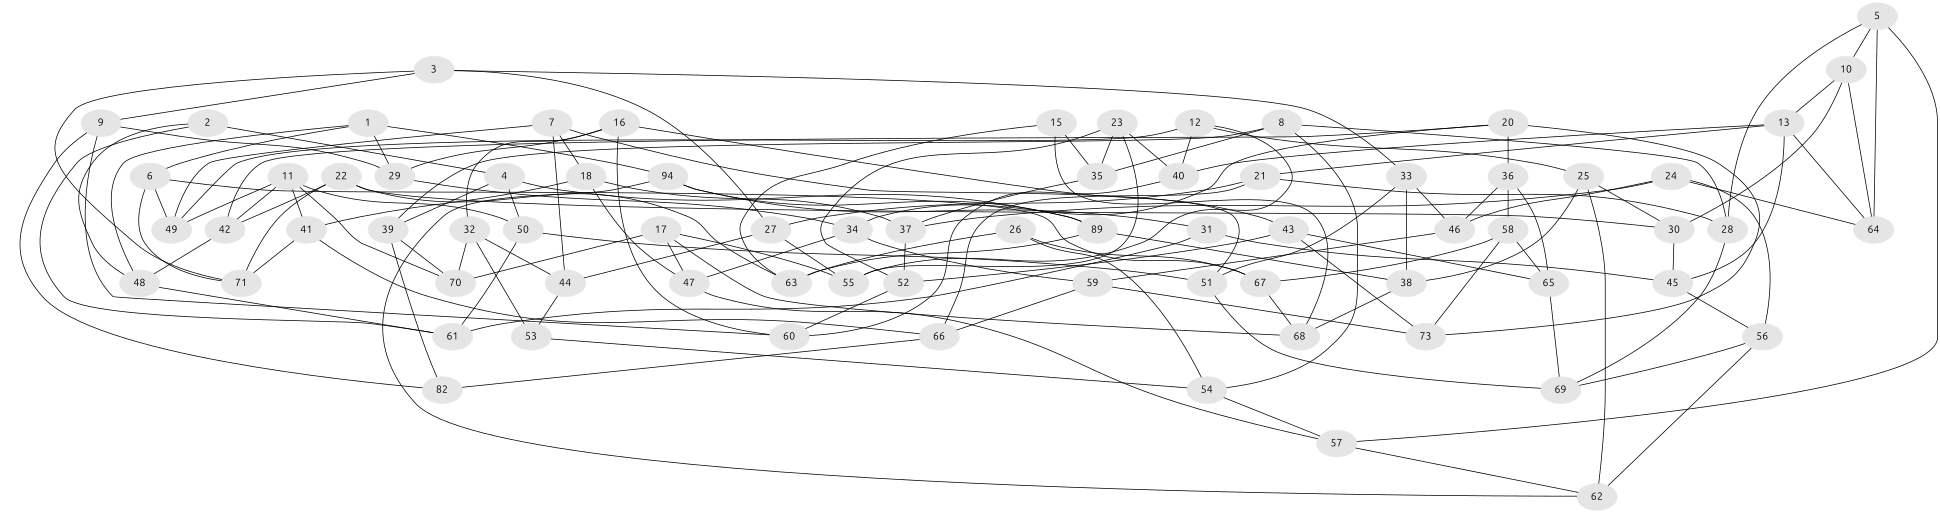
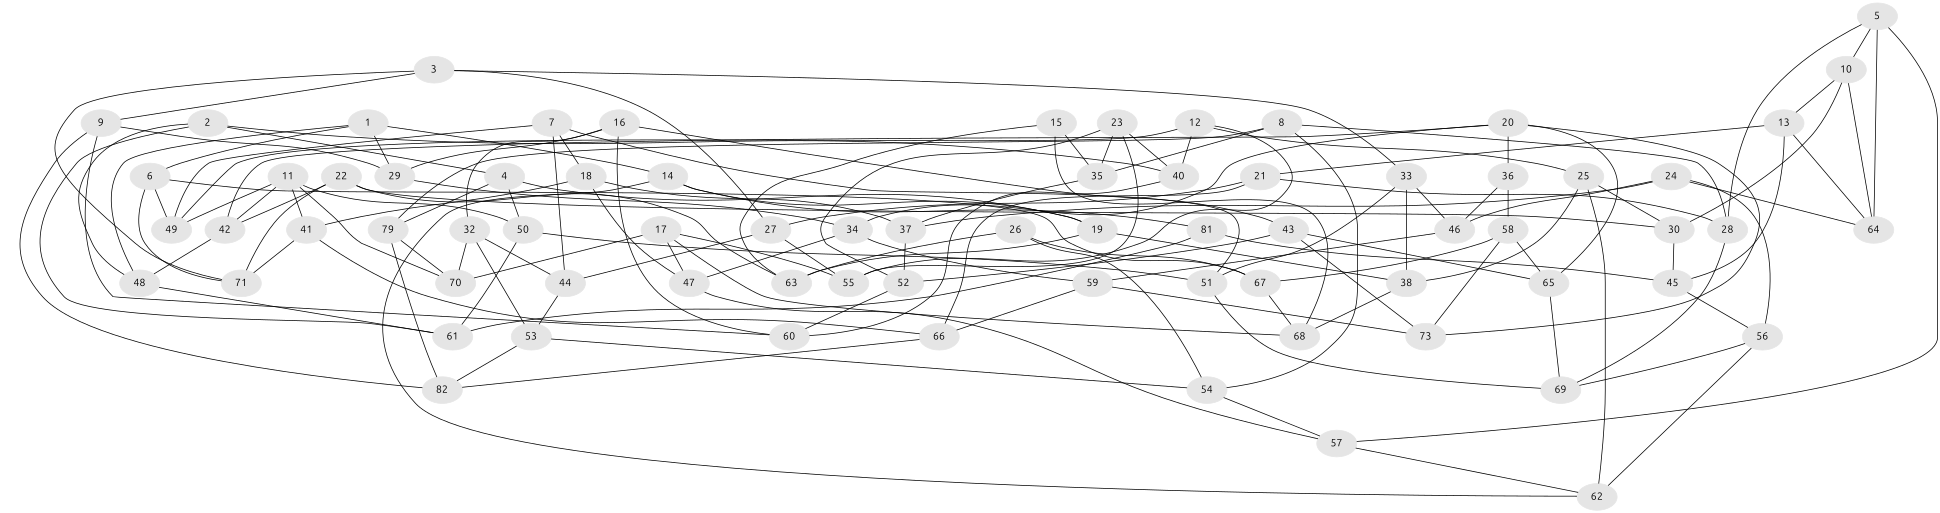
(1466, 143) -> (695, 142)
(668, 177) -> (668, 177)
(1539, 227) -> (1617, 180)
(388, 230) -> (388, 230)
(1097, 230) -> (1097, 230)
(1207, 230) -> (1207, 230)
none -> (487, 363)
